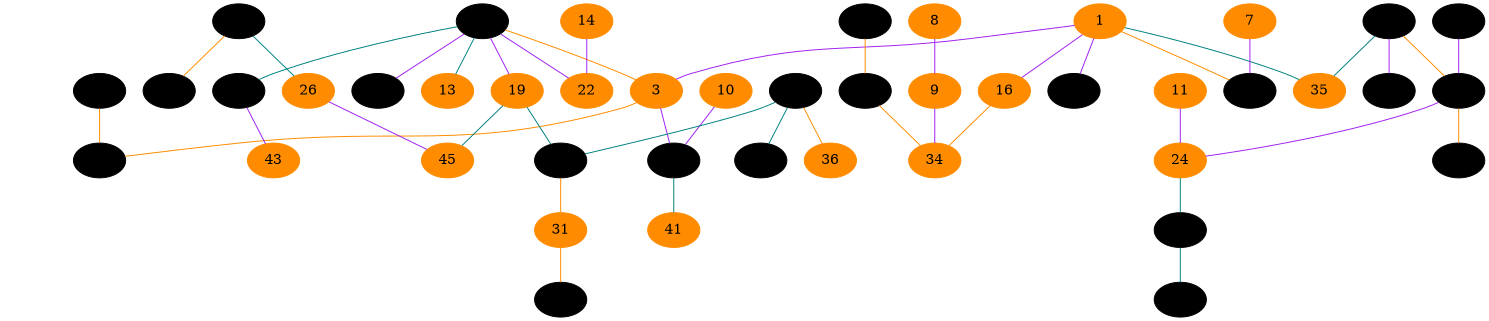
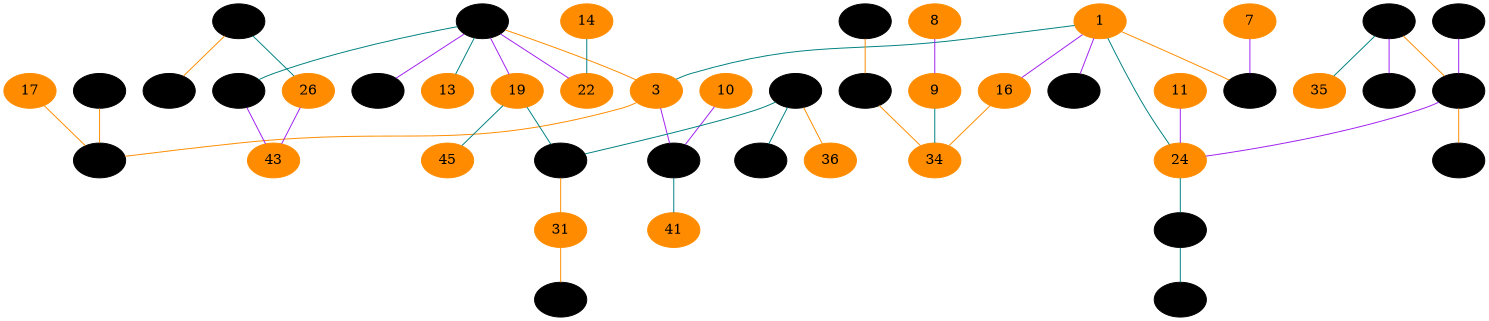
(874, 47) -> (874, 47)
(1213, 50) -> (1136, 93)
(587, 53) -> (587, 53)
none -> (30, 91)
(378, 126) -> (291, 126)
(935, 126) -> (935, 126)
